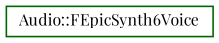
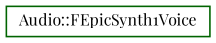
(110, 21) -> (108, 21)
